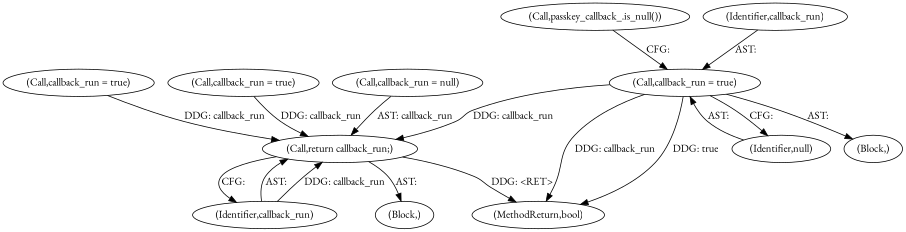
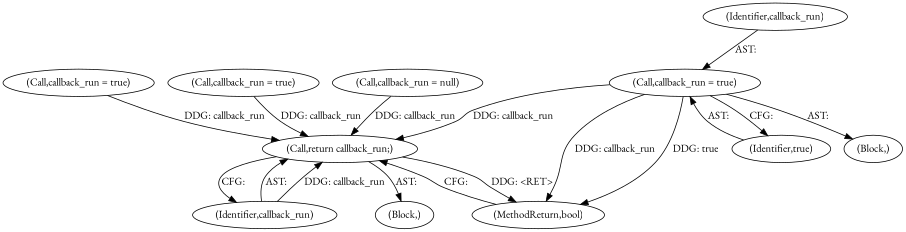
(595, 17) -> none
(415, 116) -> (415, 116)
(781, 149) -> (781, 149)
none -> (440, 186)
